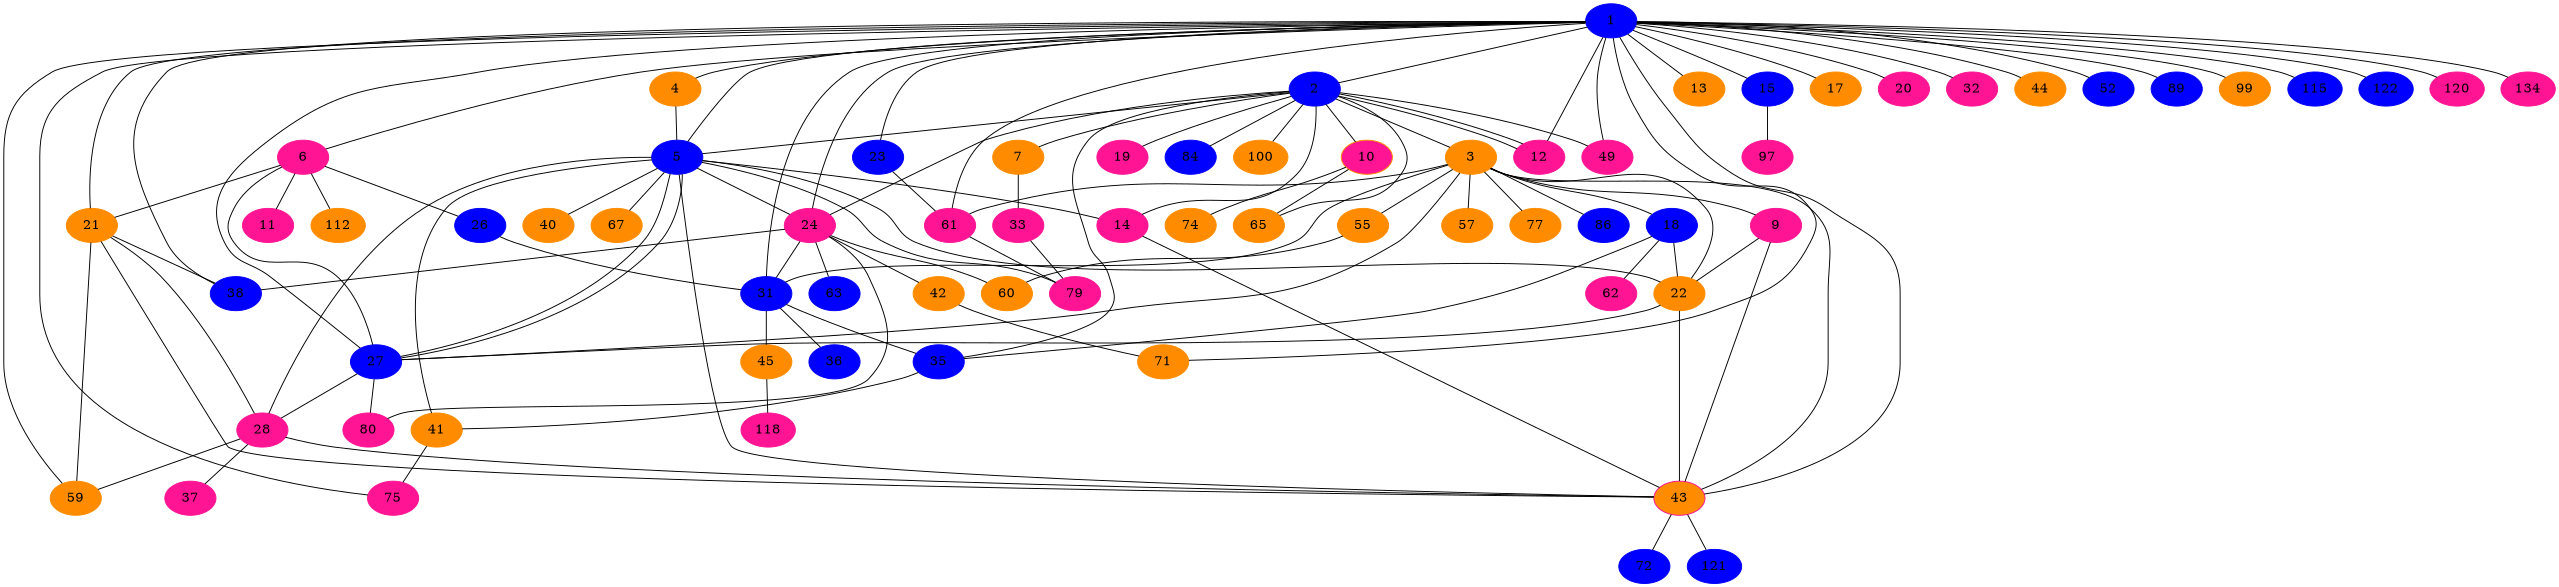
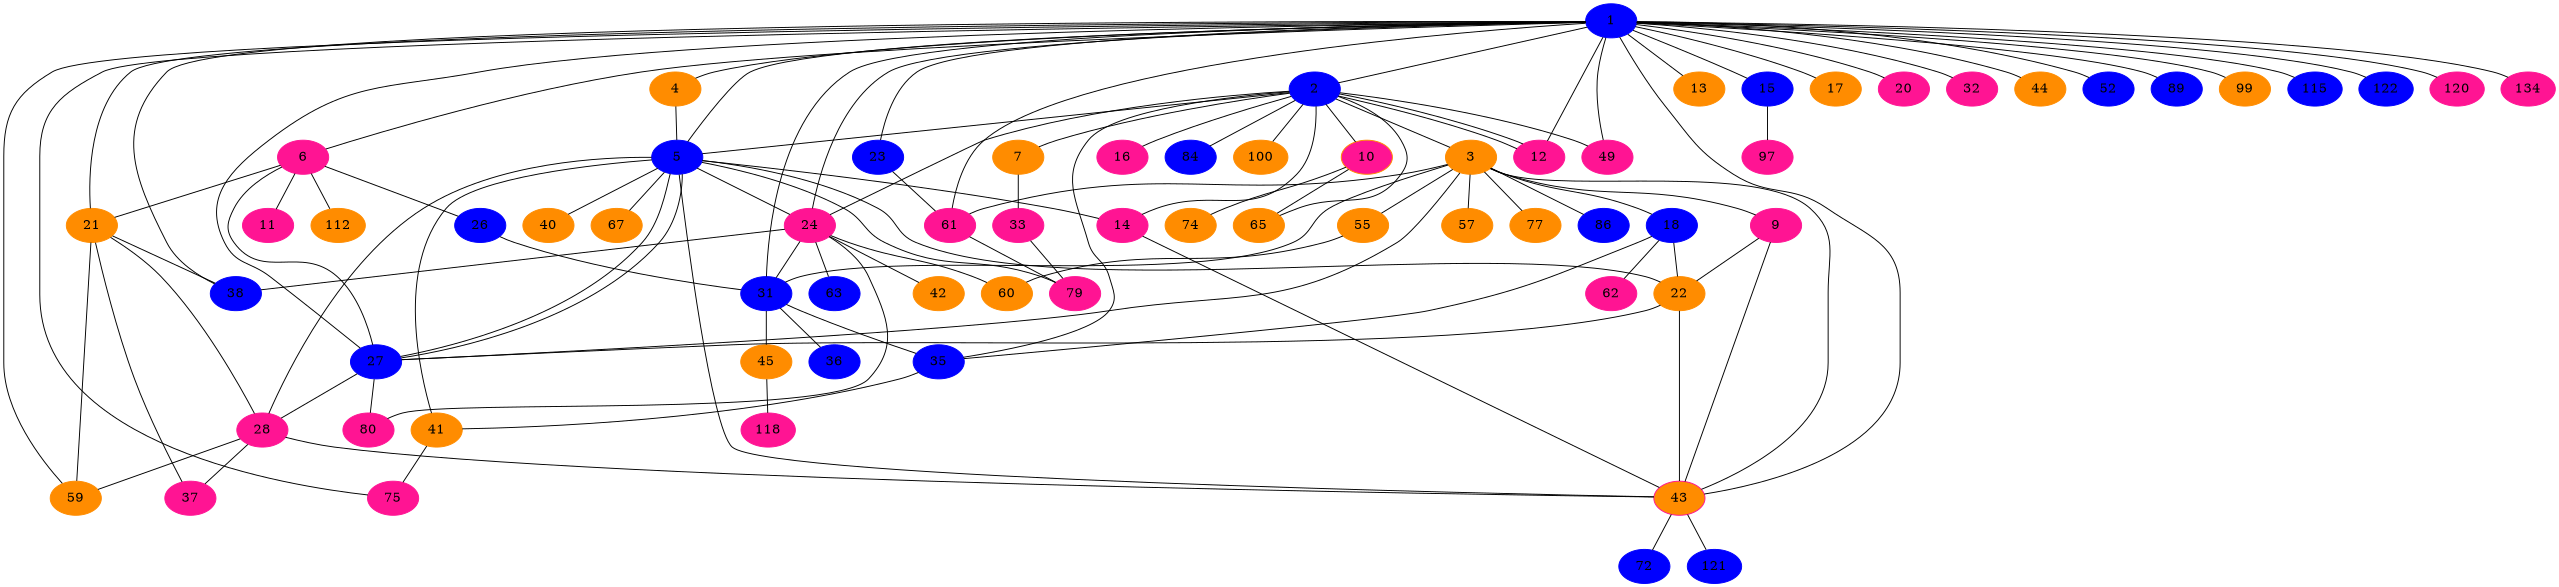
(1122, 157) -> (1122, 157)
(1641, 175) -> none
(1163, 362) -> none
(819, 483) -> (130, 366)
